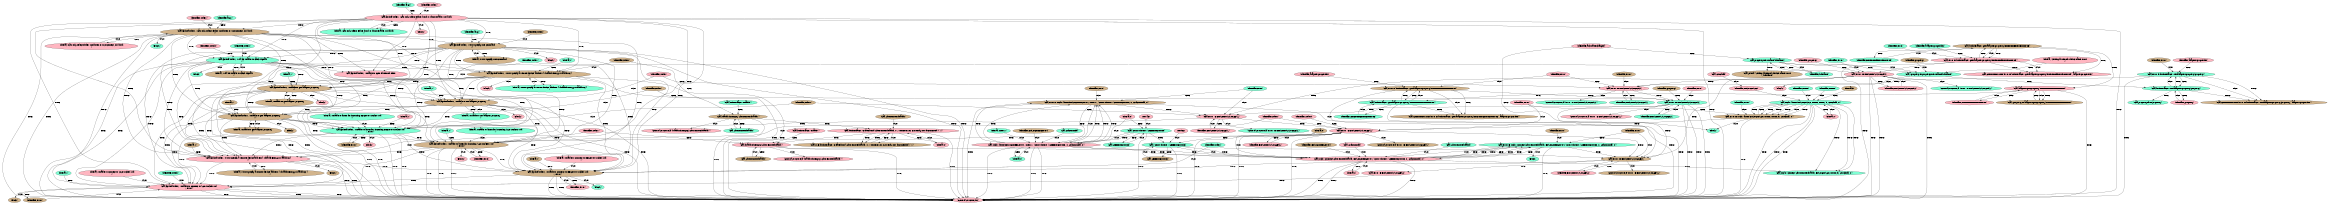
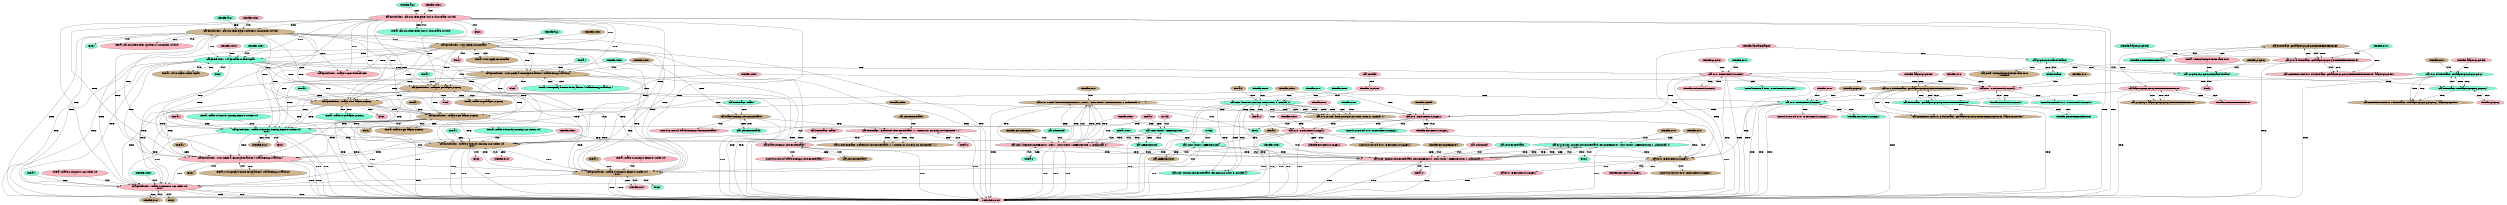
(1819, 74) -> (2054, 74)
(1929, 74) -> (2207, 74)
(1746, 88) -> (1370, 88)
(1836, 96) -> (1253, 96)
(2036, 96) -> (2167, 96)
none -> (1424, 103)
(2148, 103) -> none
(1181, 131) -> (1209, 131)
(968, 200) -> (991, 200)
